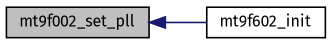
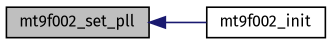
(266, 22) -> (266, 22)
